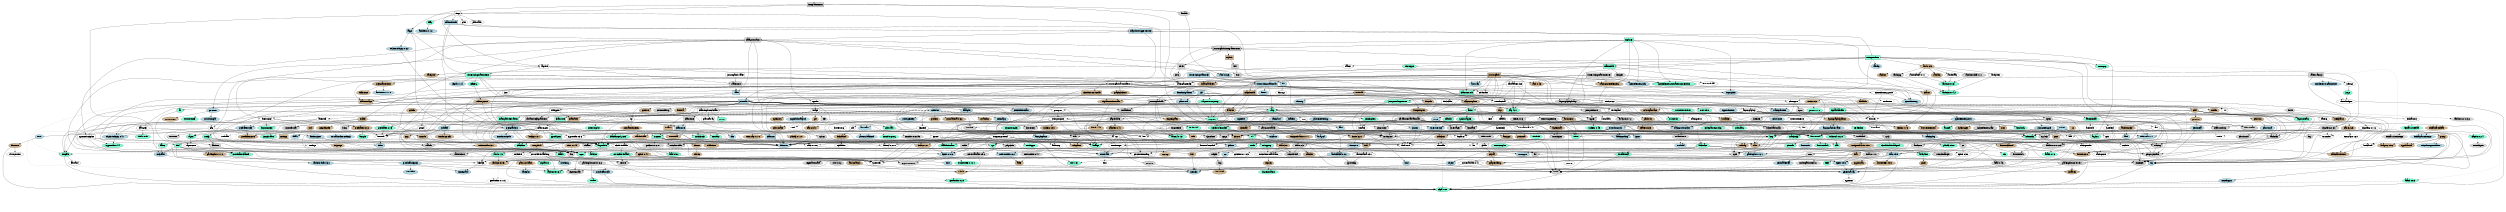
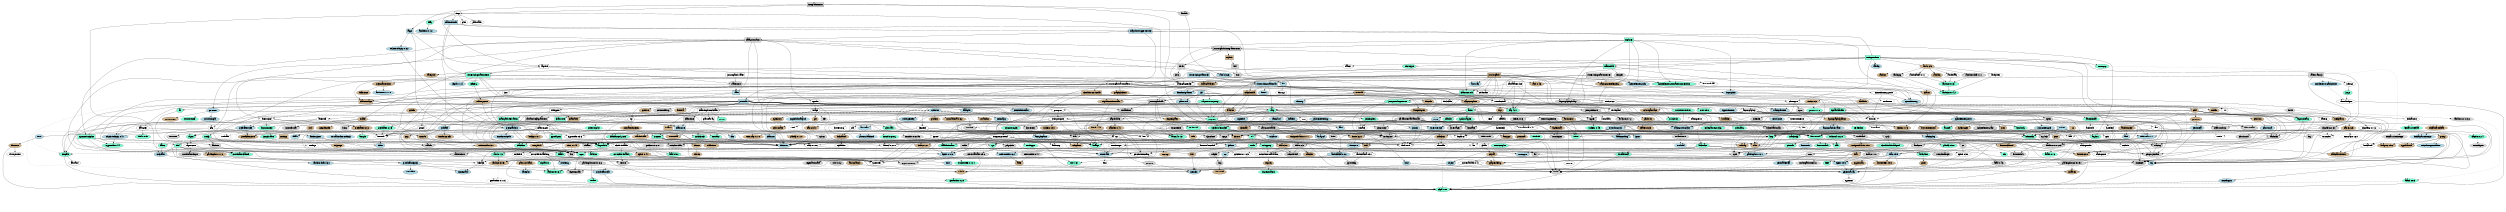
(86, 137) -> (86, 137)
none -> (1333, 137)
none -> (190, 154)
